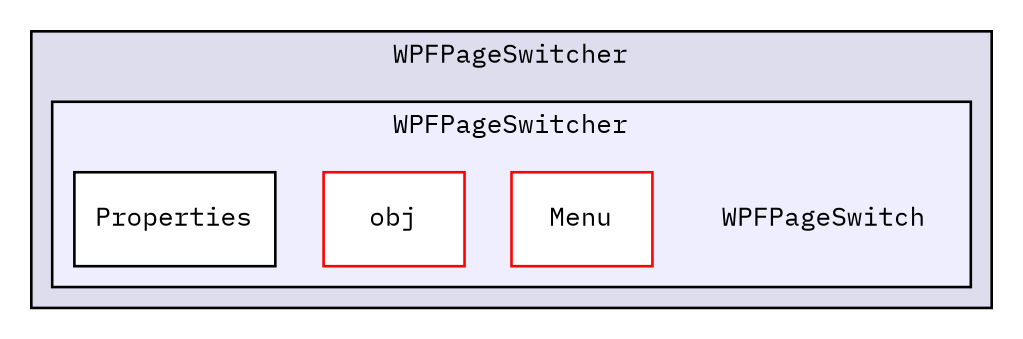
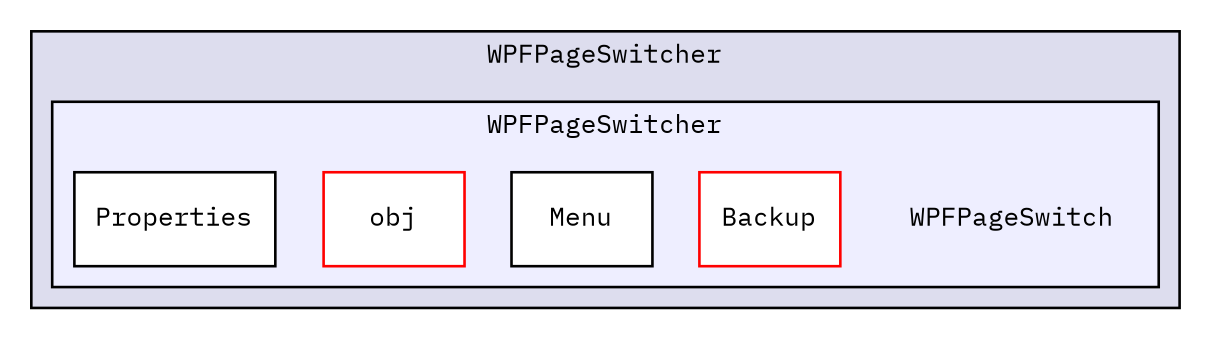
(582, 219) -> (582, 219)
none -> (770, 219)
